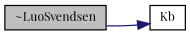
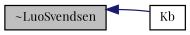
(122, 26) -> (134, 10)
